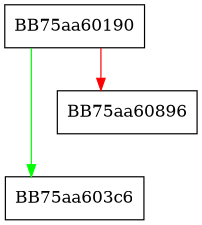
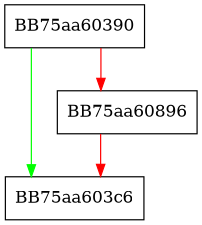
(75, 26) -> (75, 26)
none -> (101, 149)
